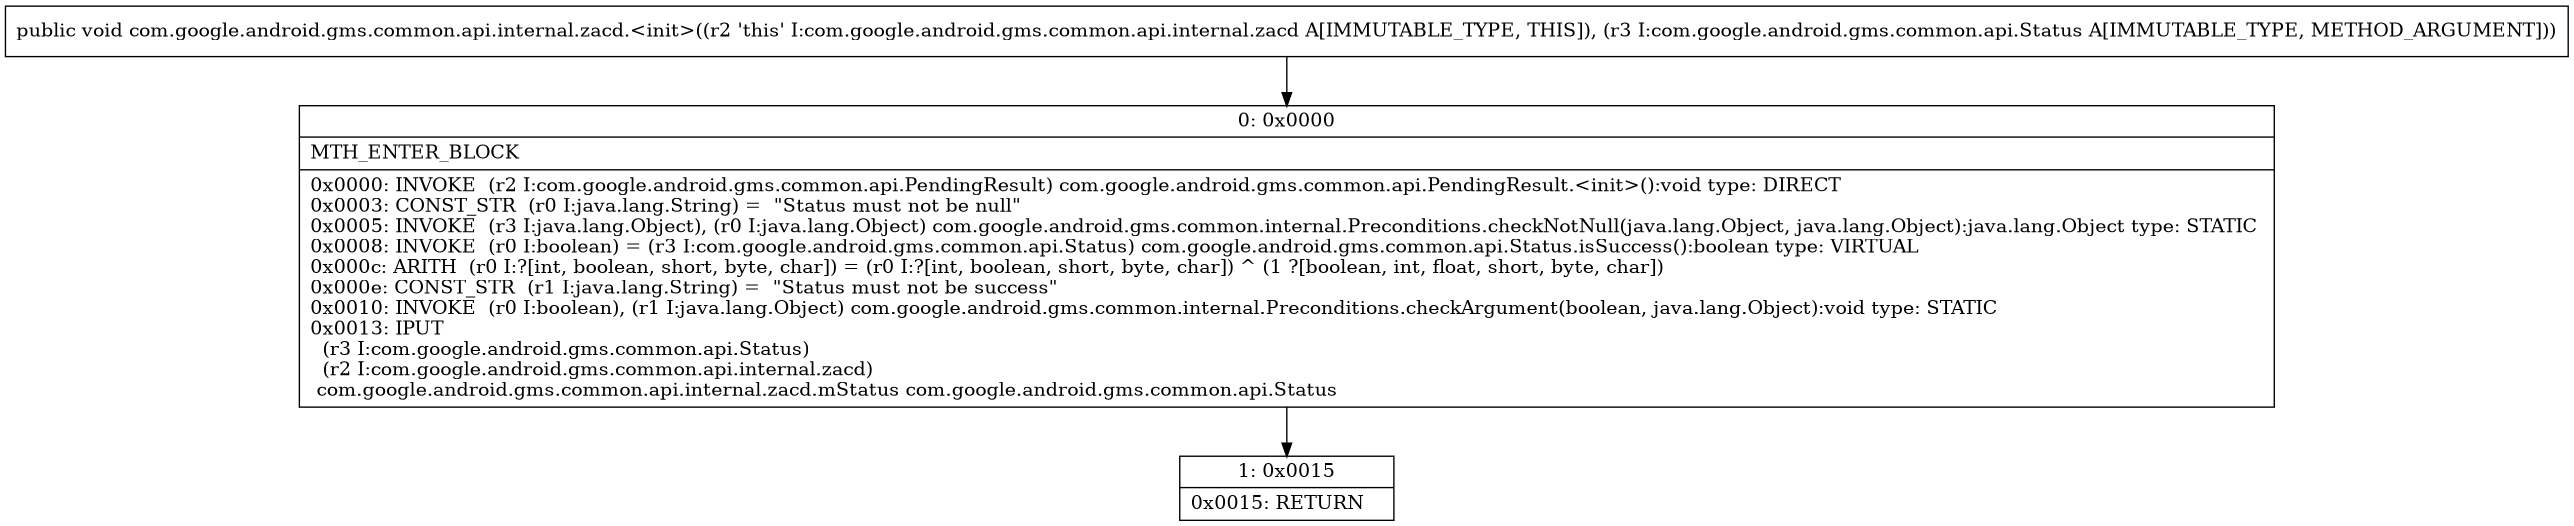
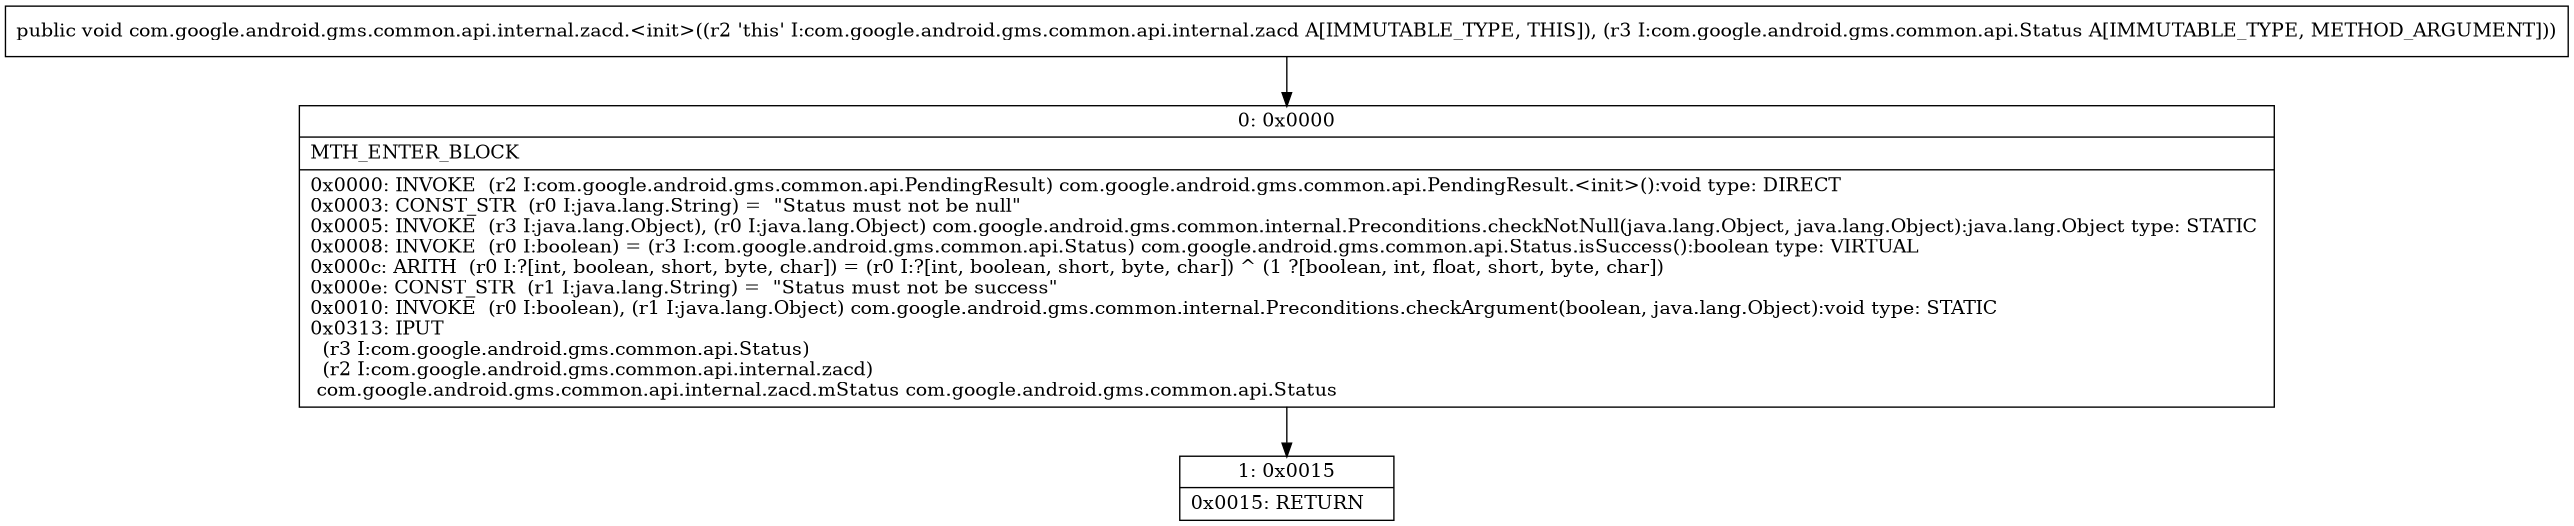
(383, 329) -> (383, 329)
